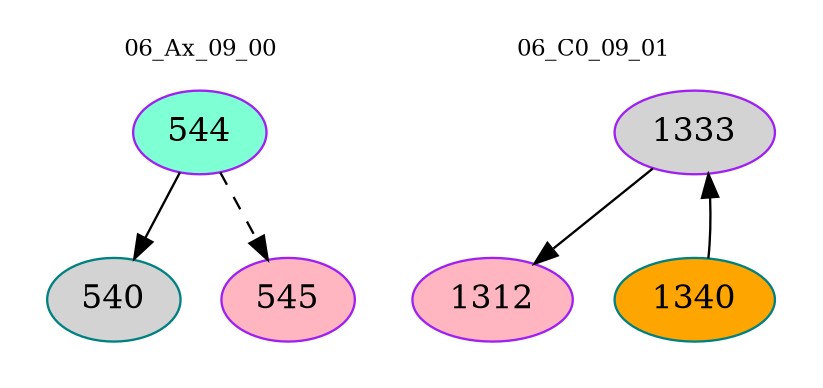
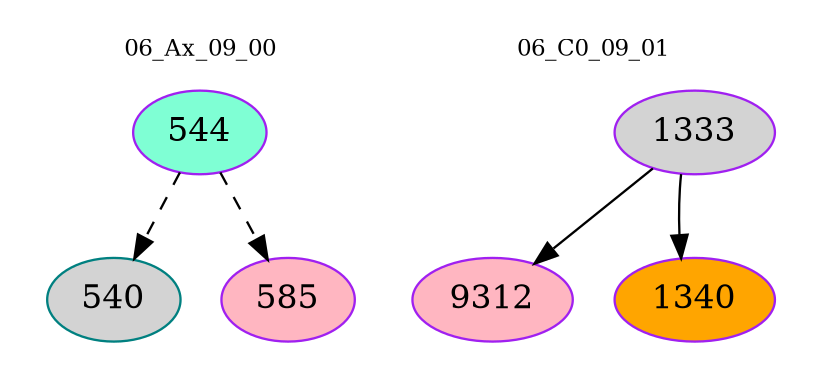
(163, 205) -> (163, 205)
(710, 228) -> (679, 204)
(288, 300) -> (288, 300)
(493, 300) -> (493, 300)
(695, 300) -> (695, 300)
